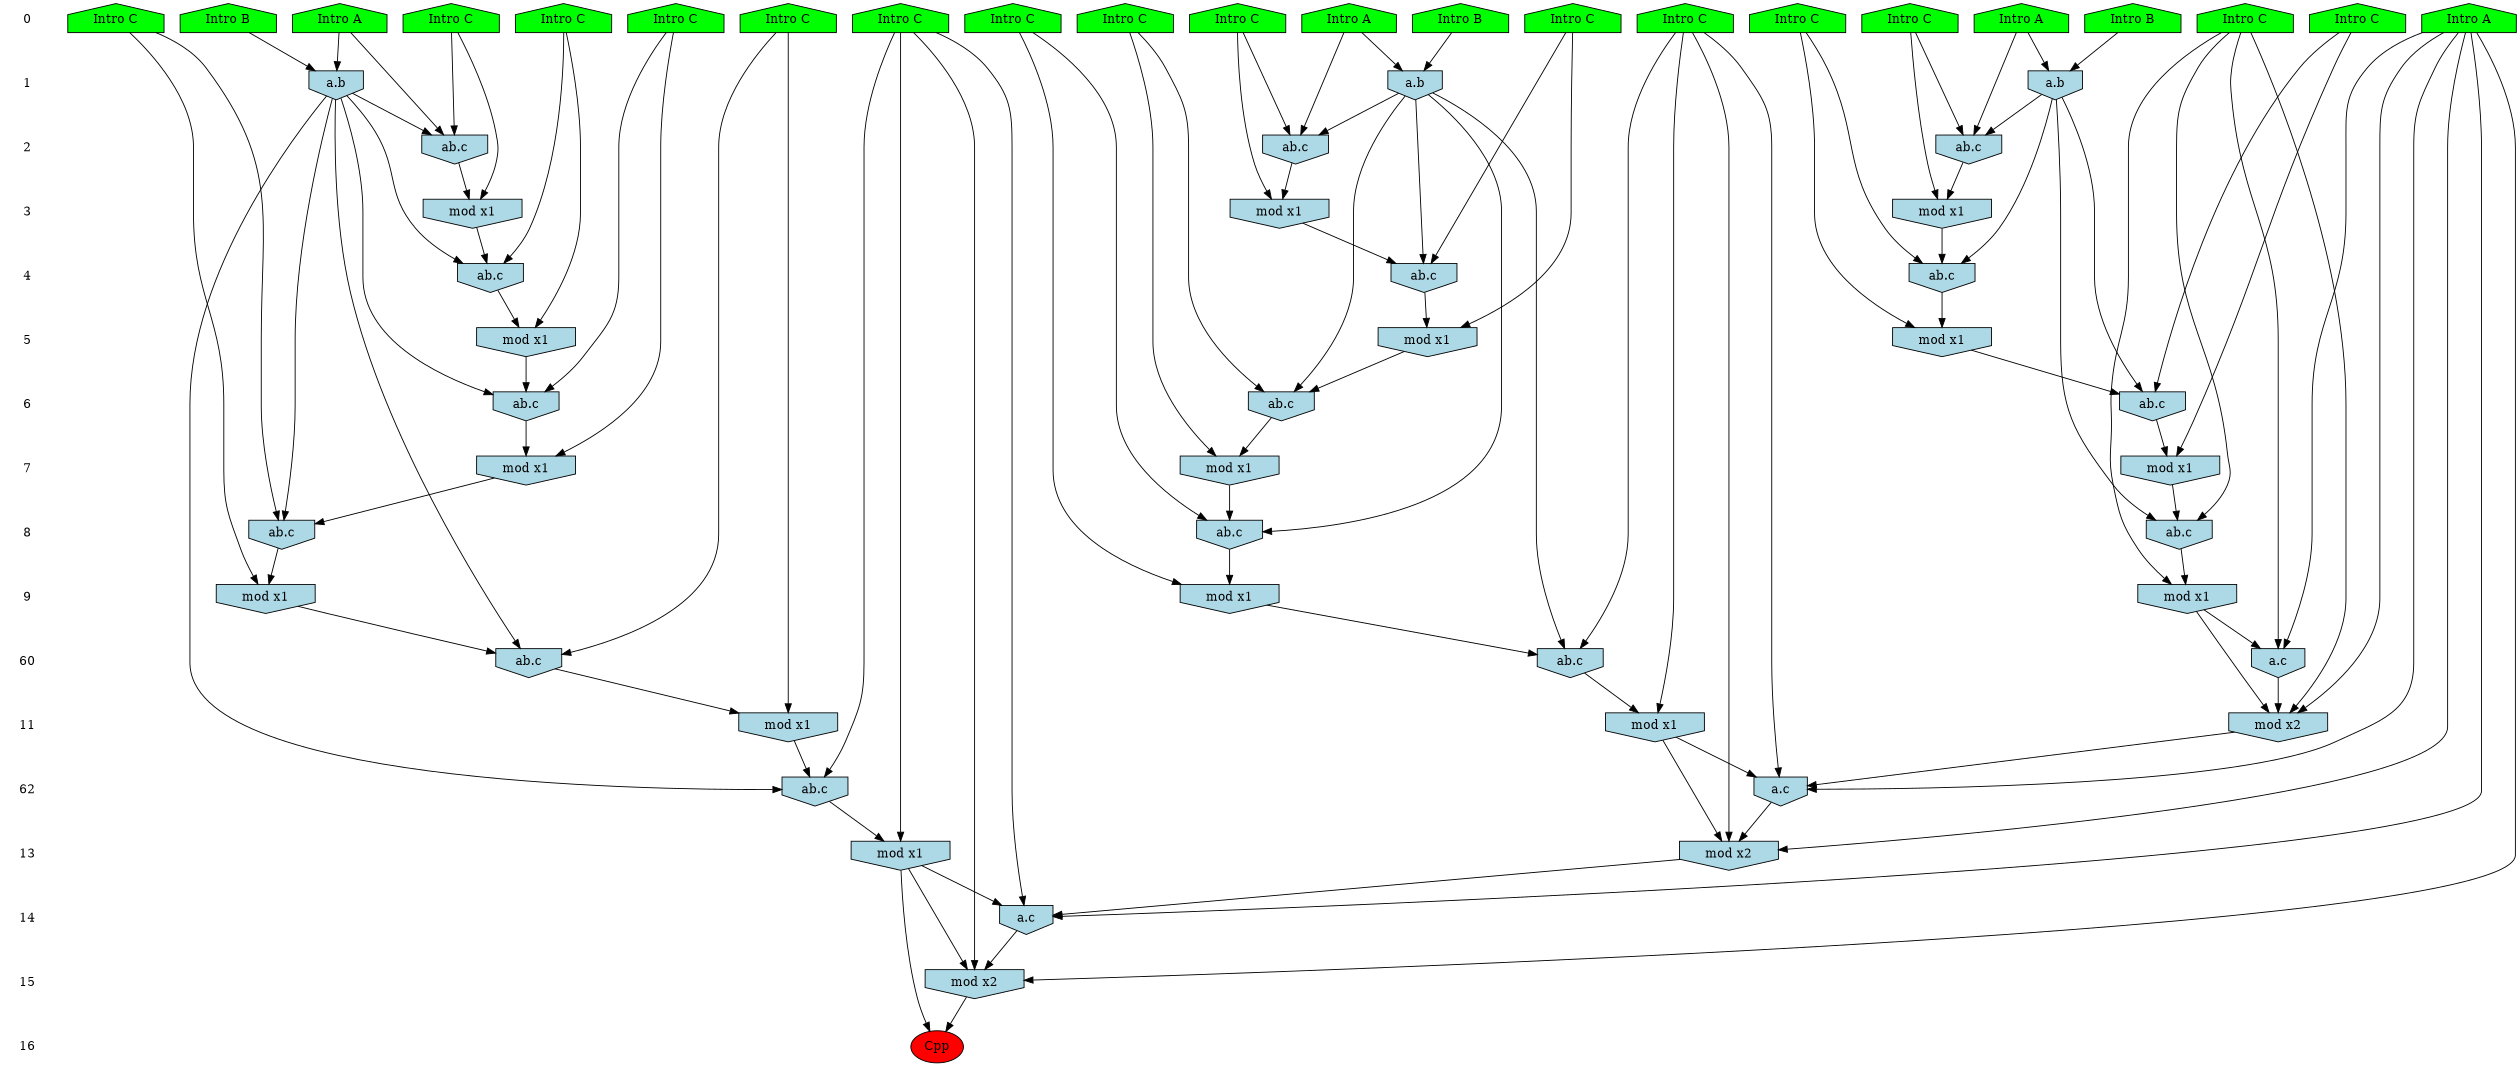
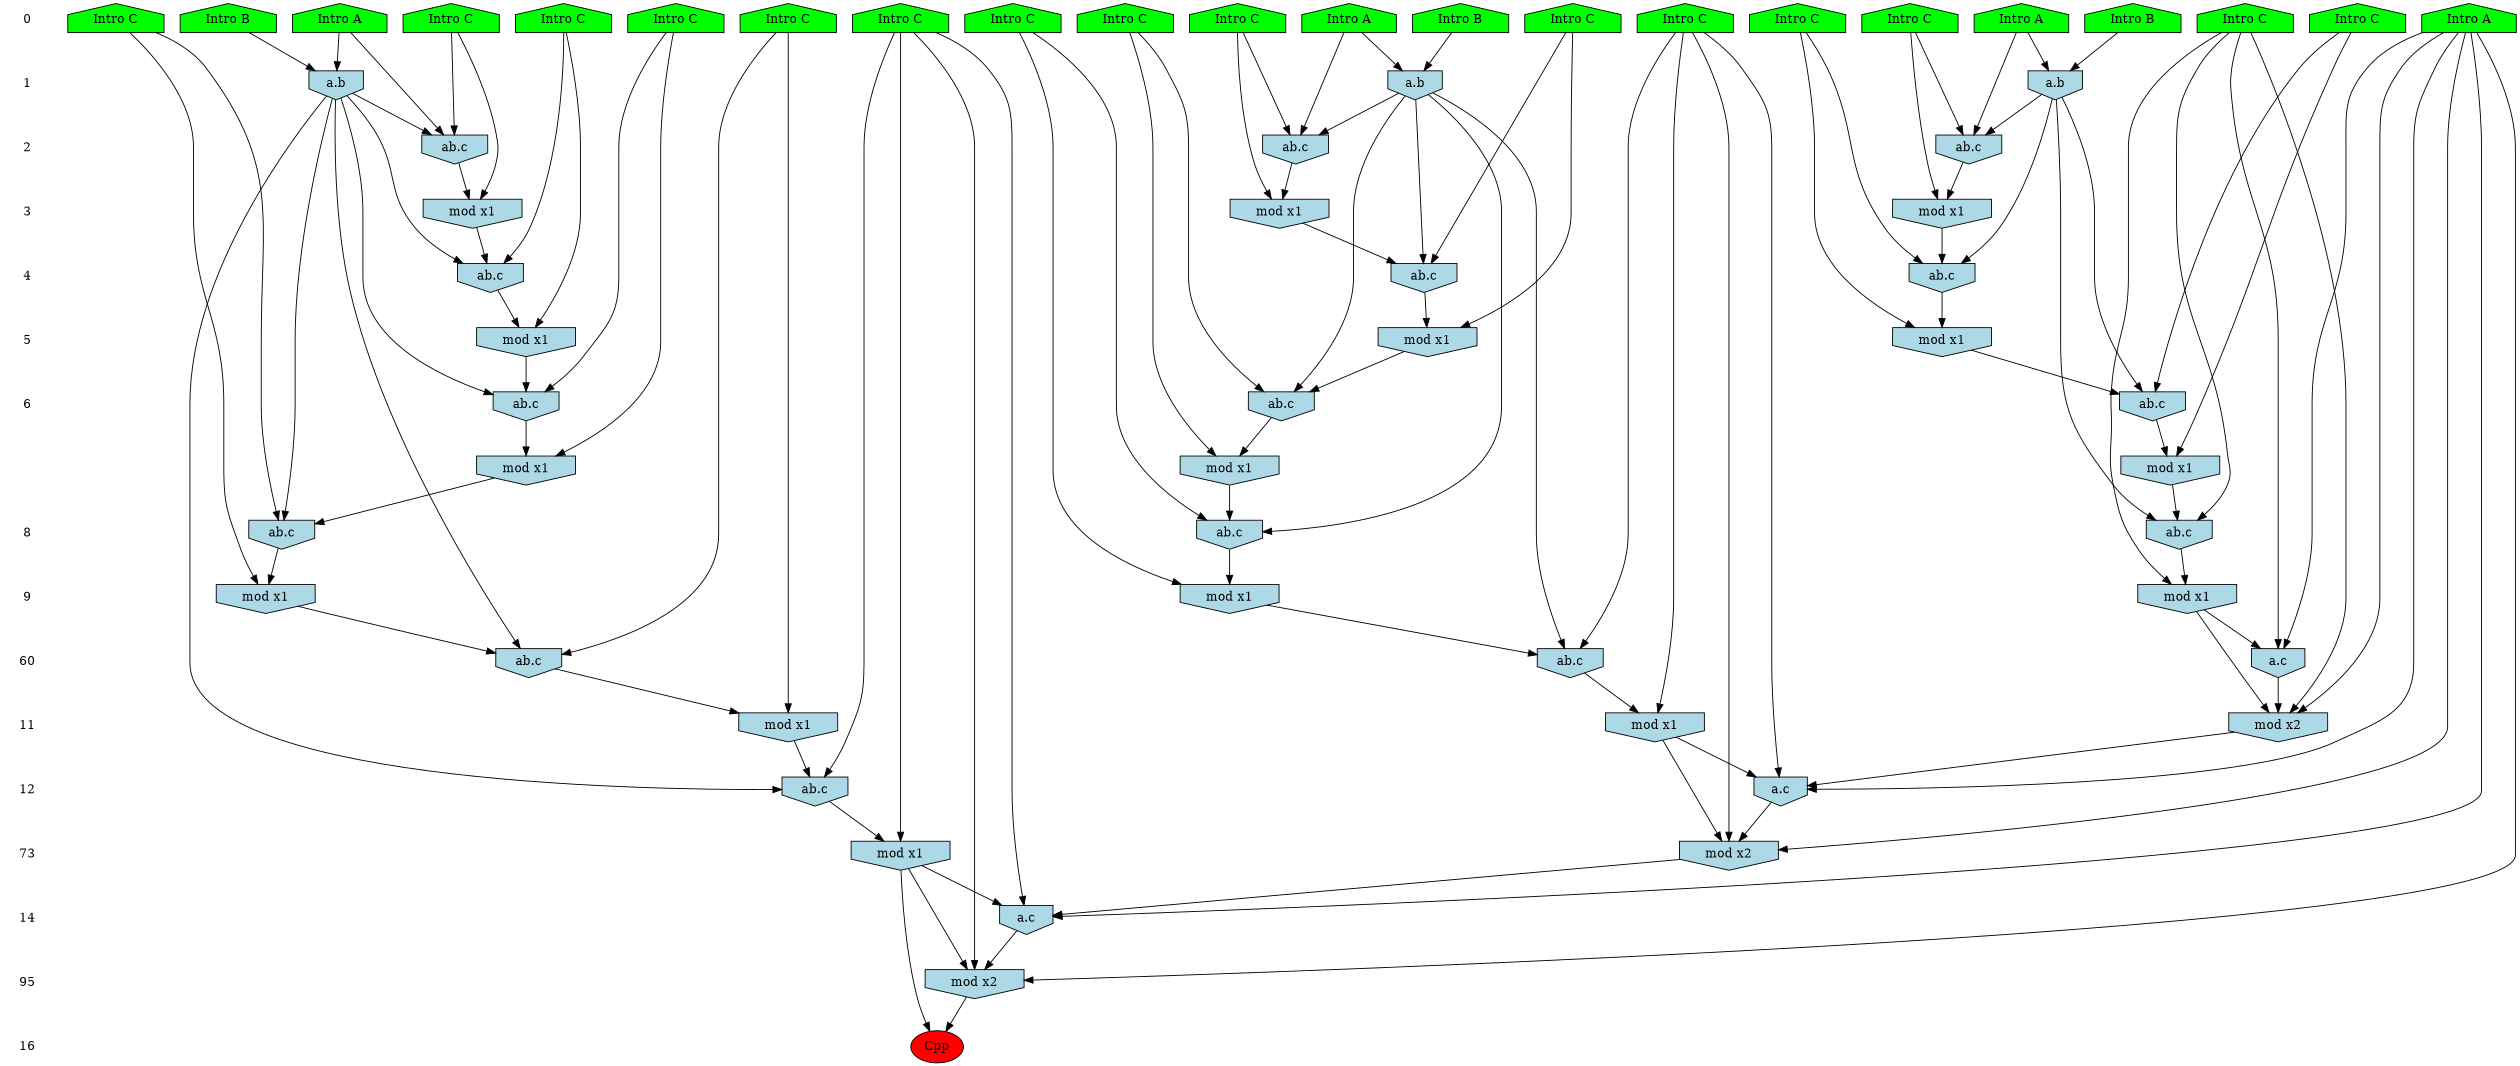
(28, 469) -> none
(28, 790) -> (28, 790)
(28, 854) -> (28, 854)
(28, 983) -> (28, 983)
